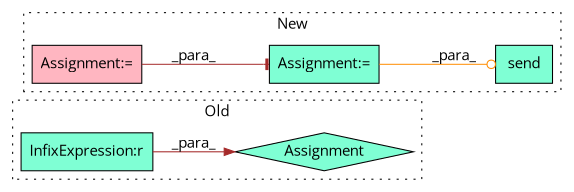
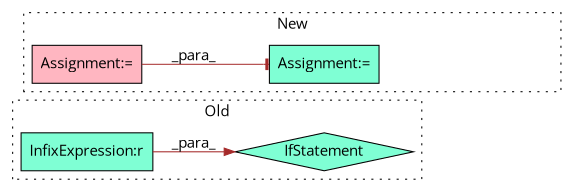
(524, 64) -> none
(324, 152) -> (324, 152)
